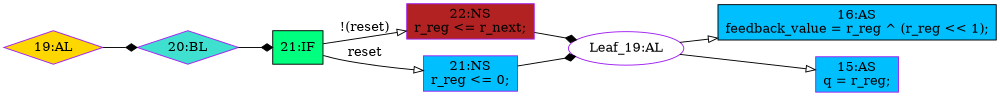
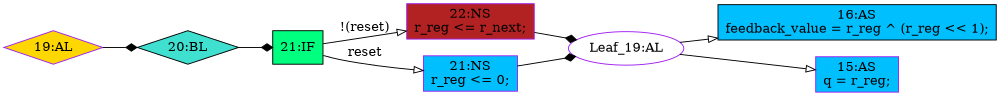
(188, 47) -> (188, 47)
